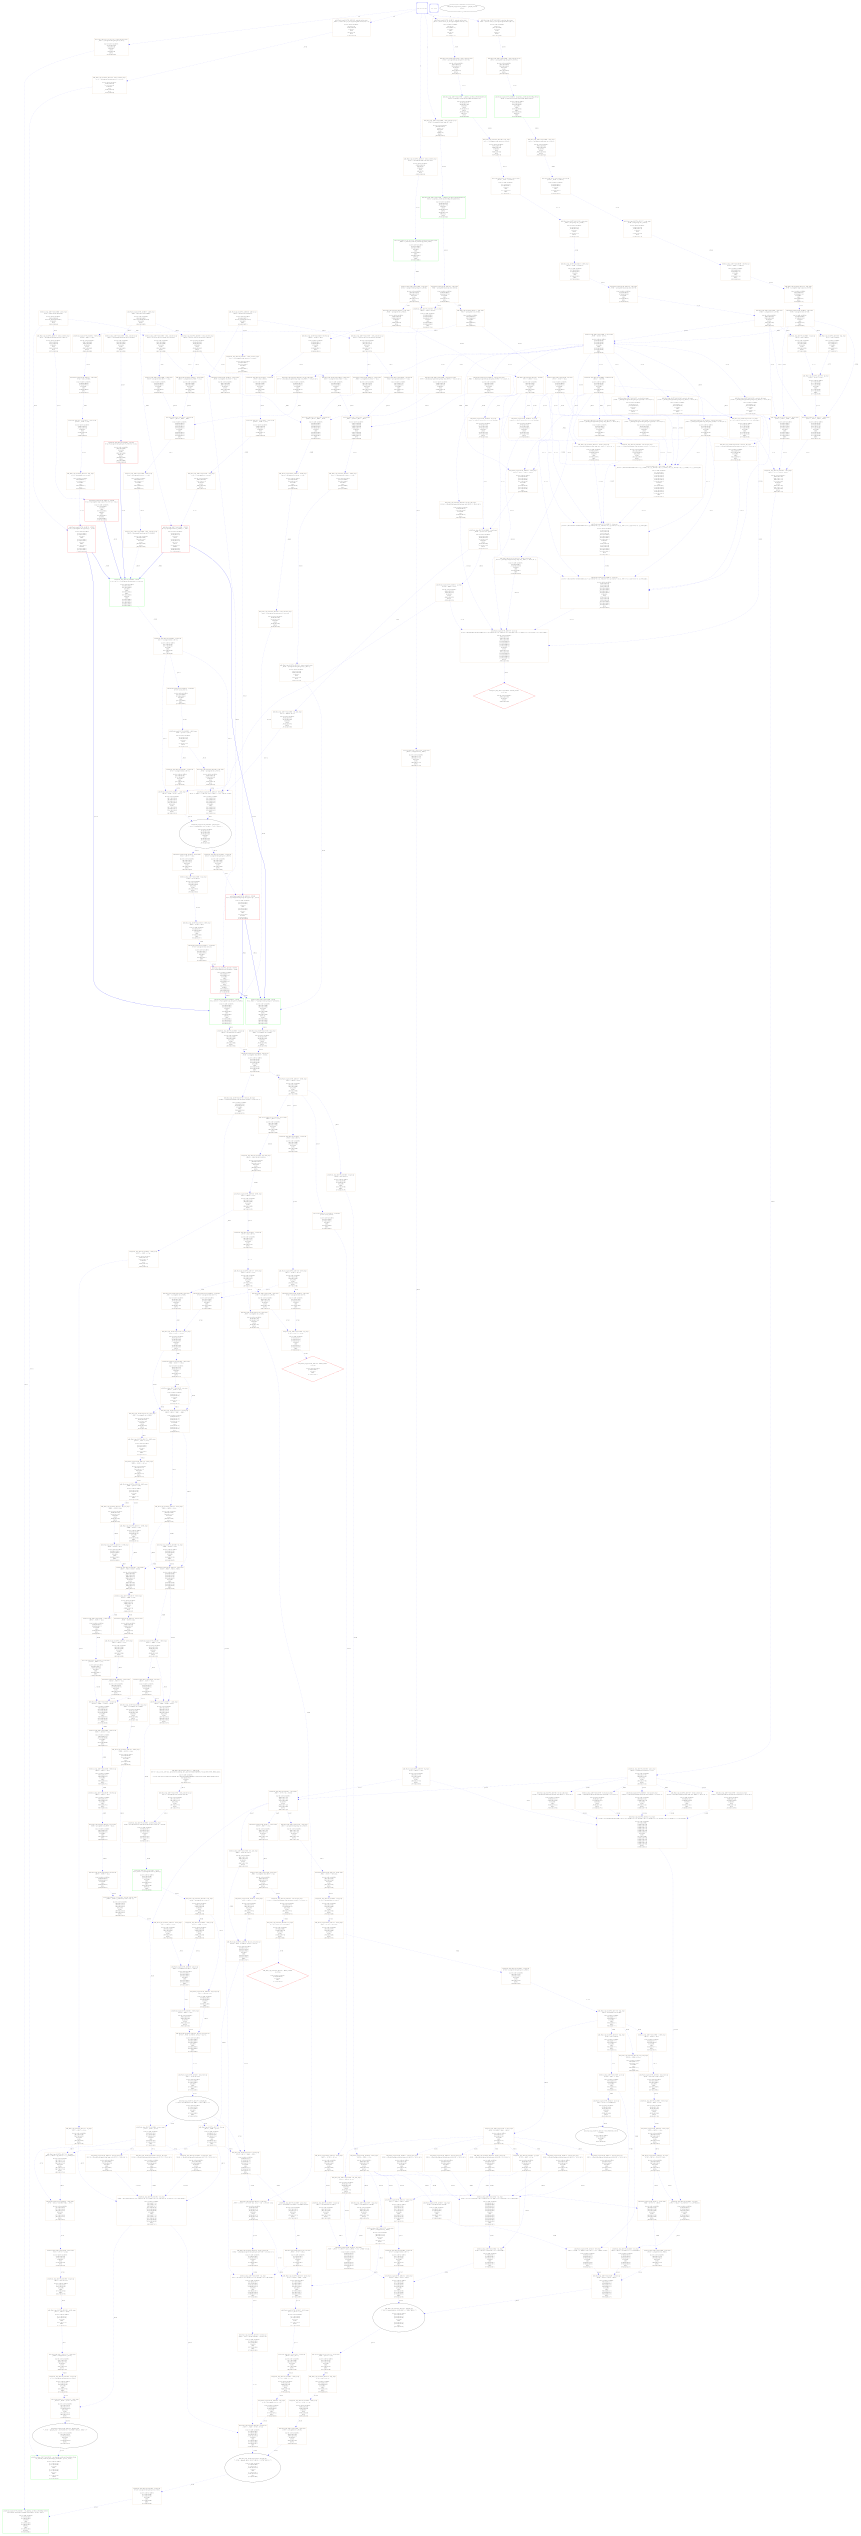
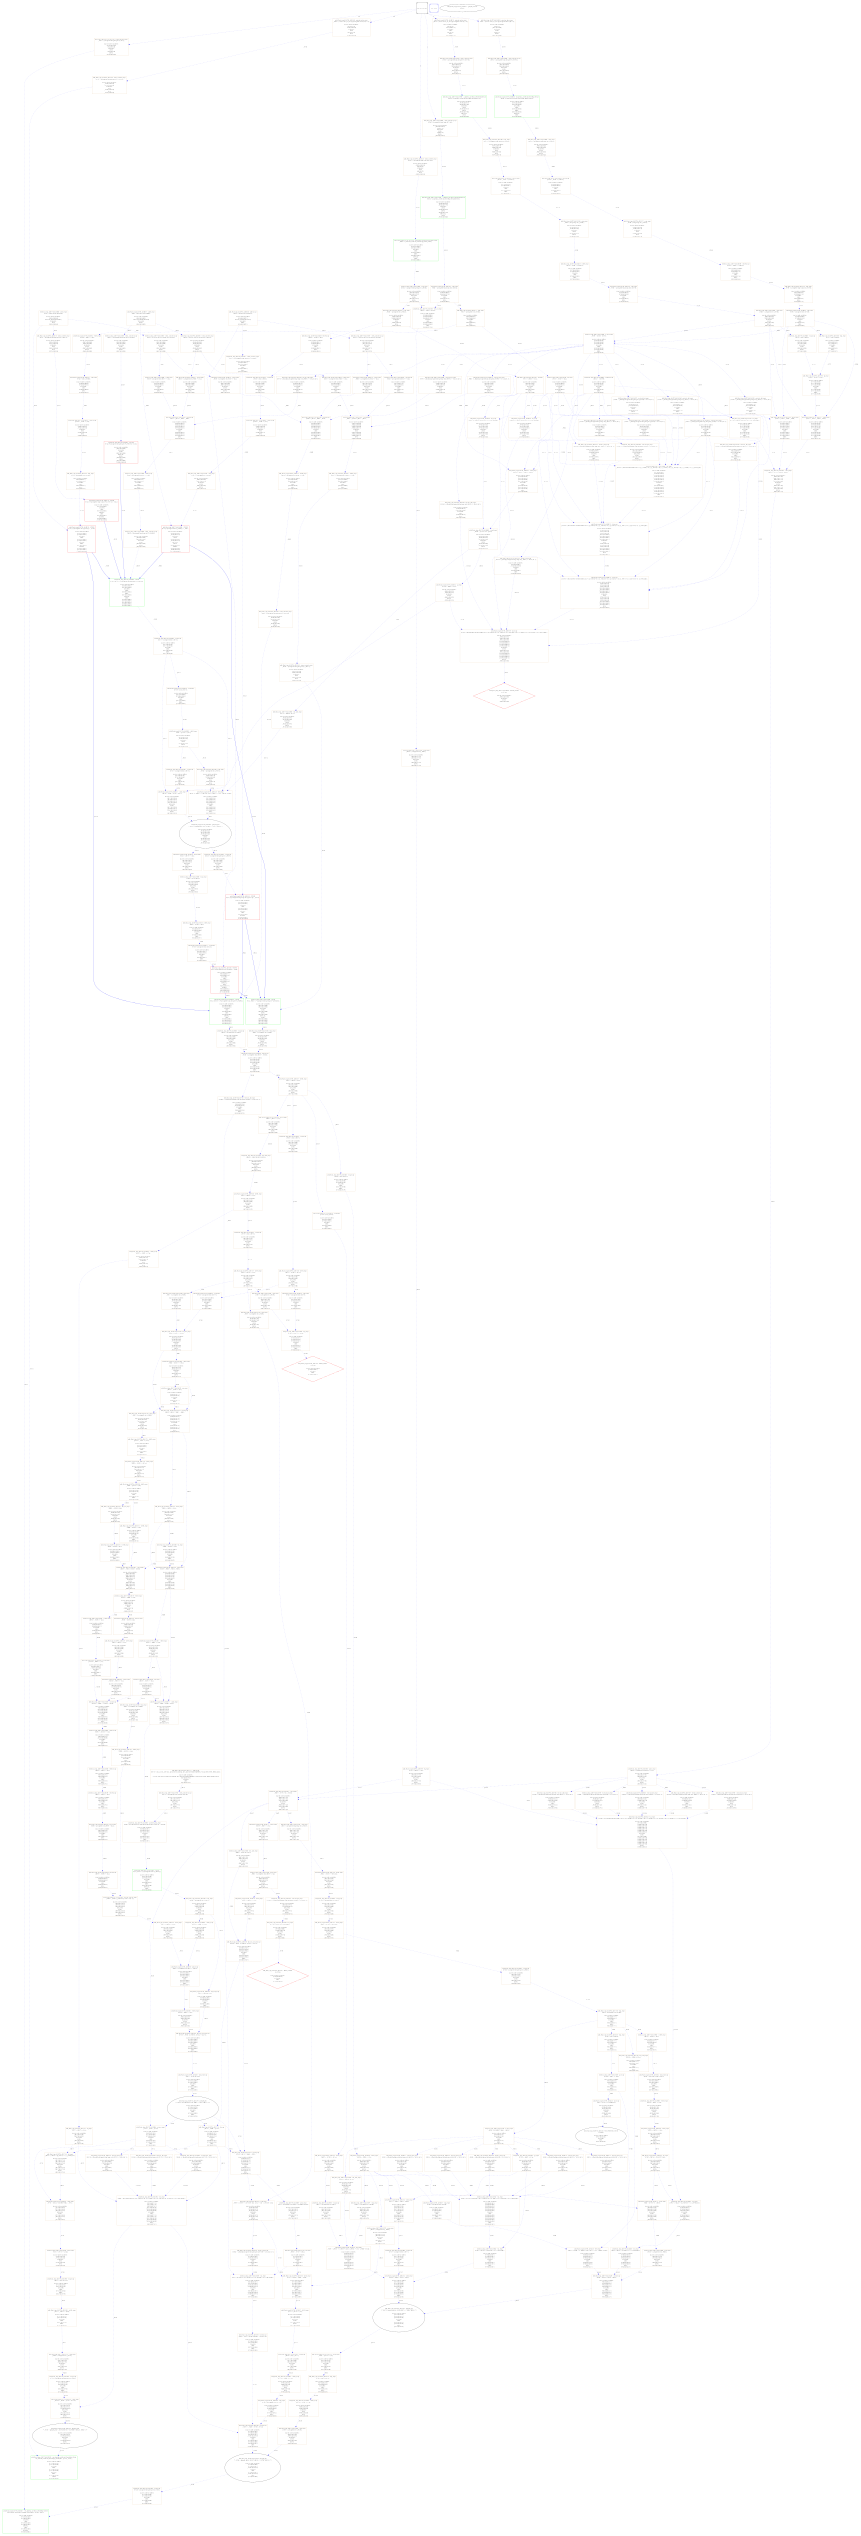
(422, 8) -> (422, 8)
